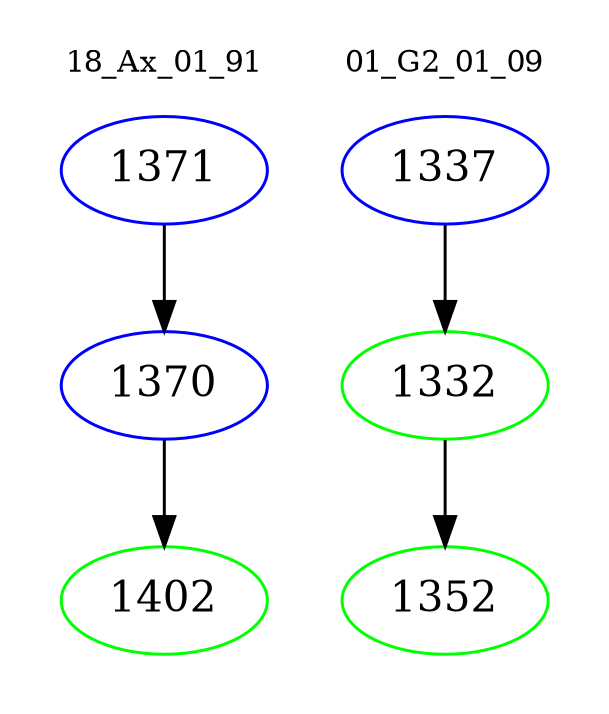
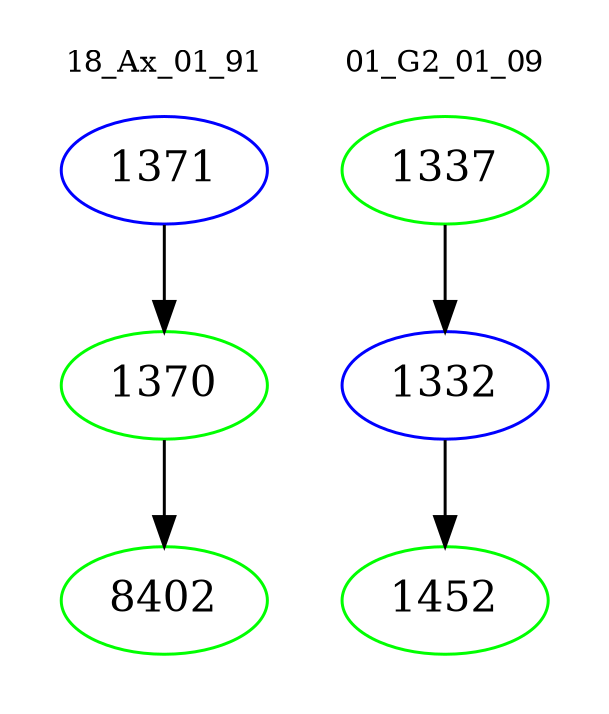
(445, 170) -> (445, 170)
(164, 385) -> (164, 385)
(445, 385) -> (445, 385)
(164, 600) -> (164, 600)
(445, 600) -> (445, 600)
